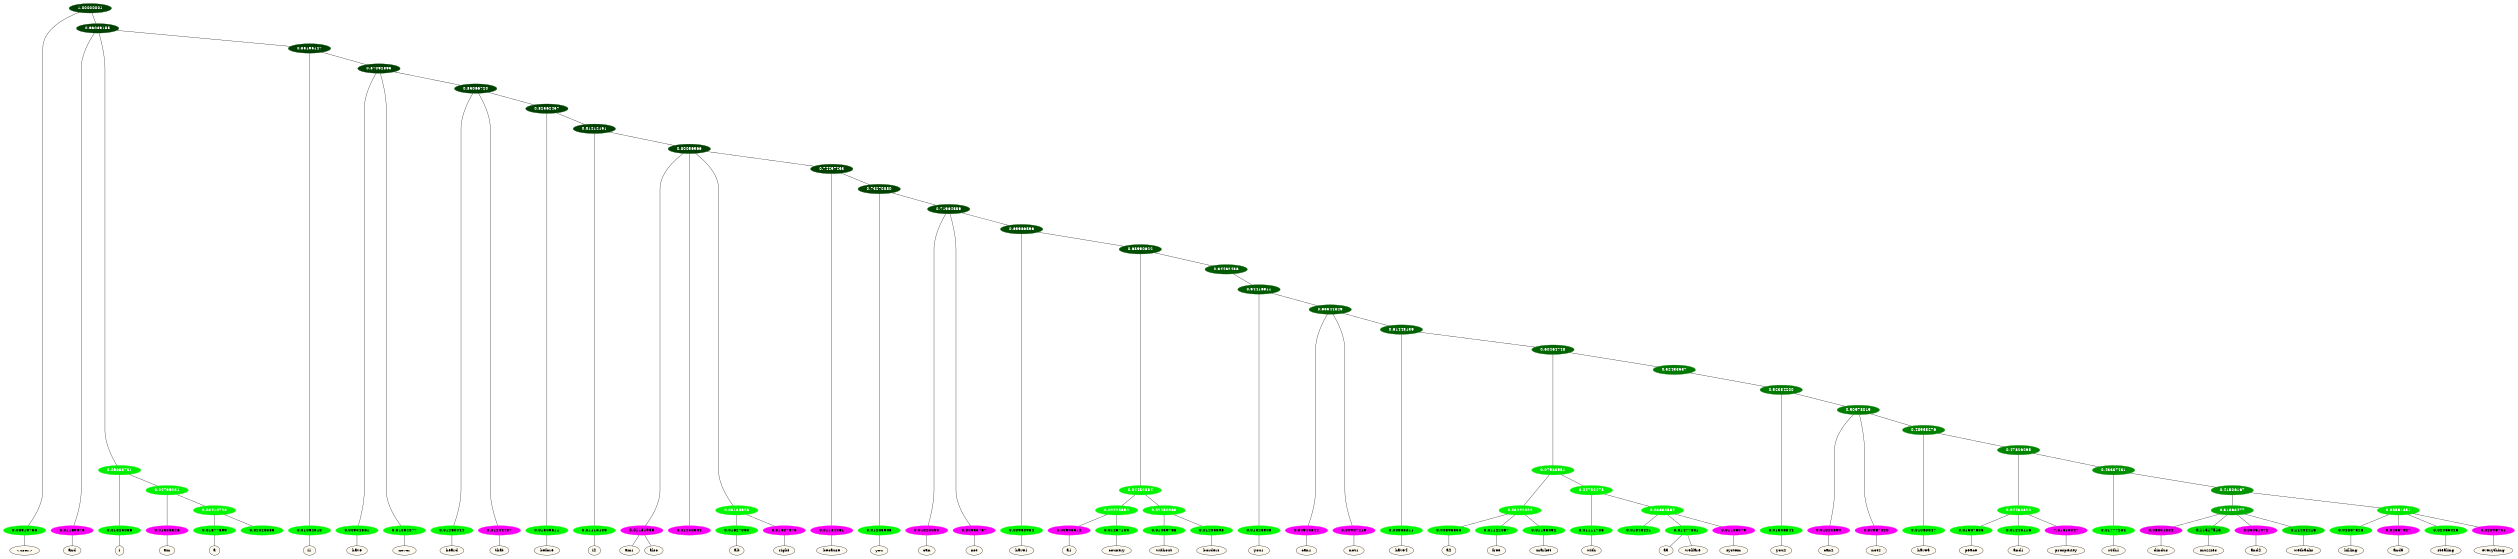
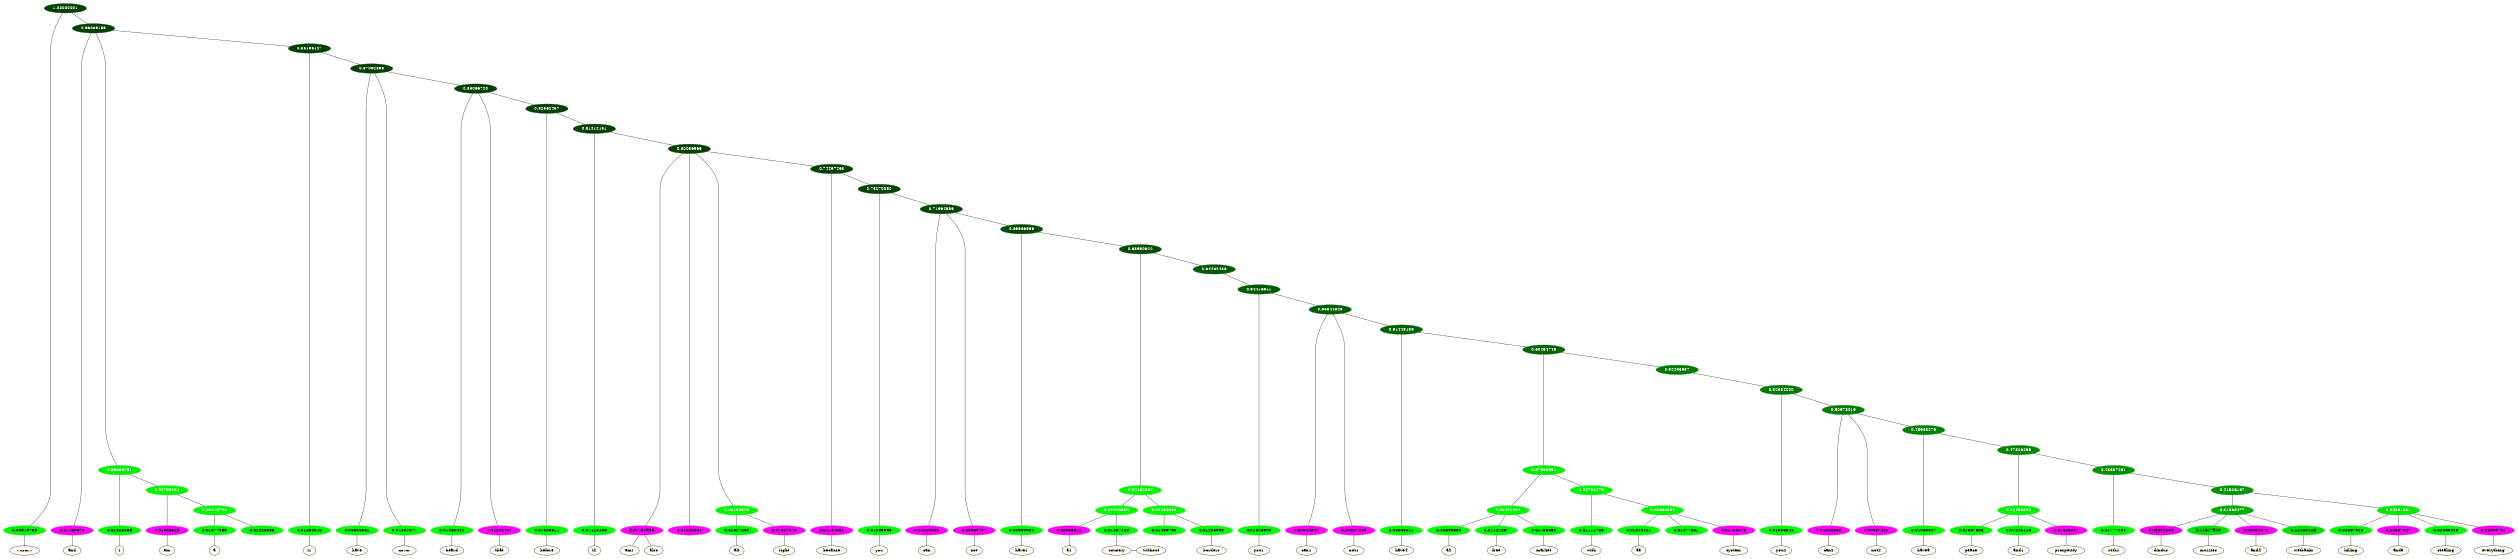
(2066, 530) -> (2066, 530)
(1164, 540) -> (1134, 551)
(1676, 541) -> (1639, 540)
(1693, 551) -> none
